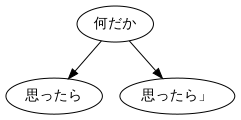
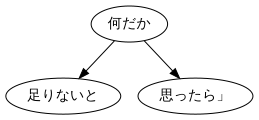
(54, 96) -> (63, 96)
